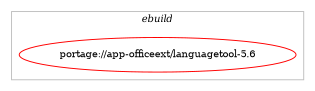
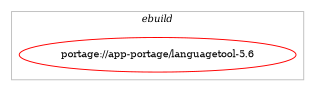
(158, 55) -> (158, 55)
